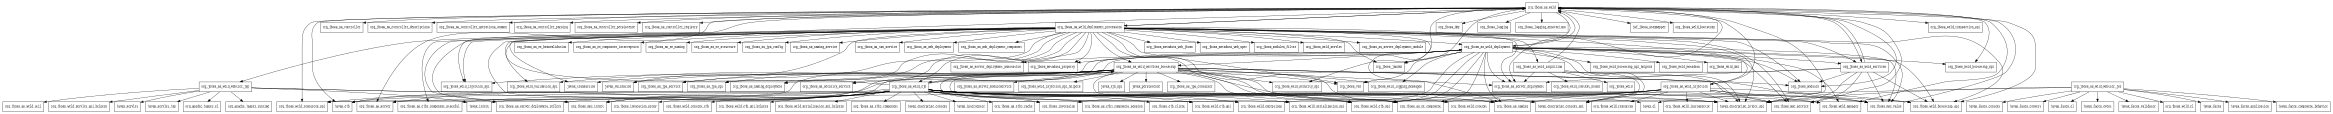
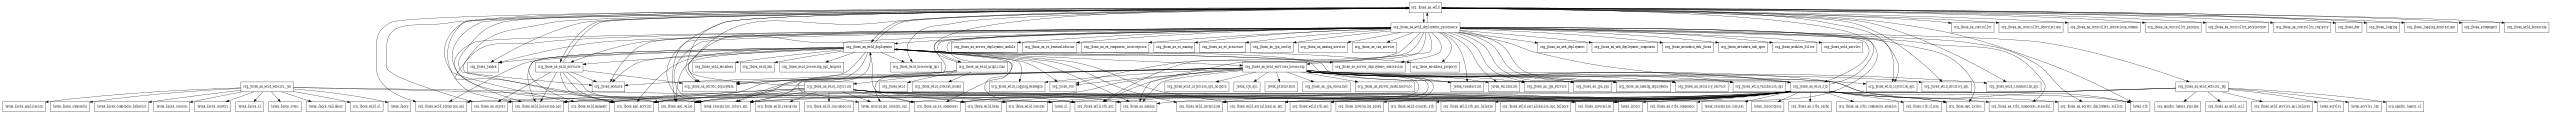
(1649, 28) -> (2481, 28)
(2010, 32) -> (821, 11)
none -> (1798, 75)
(1474, 81) -> (873, 86)
none -> (70, 107)
none -> (983, 107)
